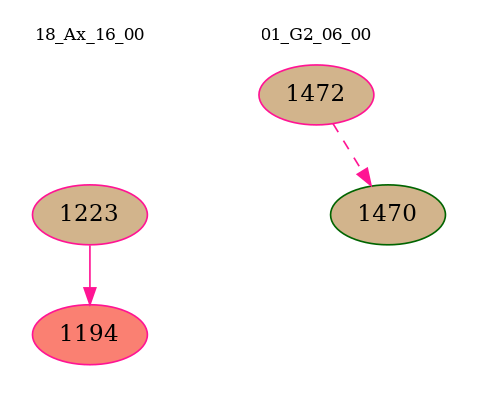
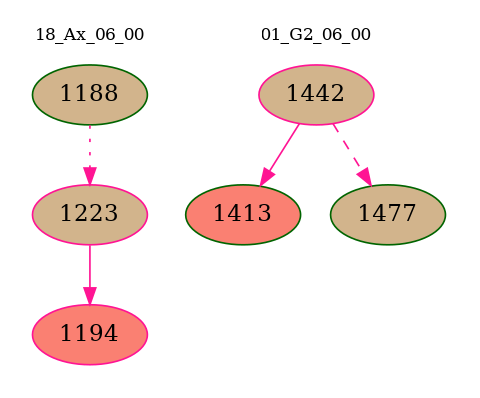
(90, 36) -> (90, 36)
none -> (90, 95)
(316, 95) -> (316, 95)
none -> (243, 215)
(388, 215) -> (388, 215)
